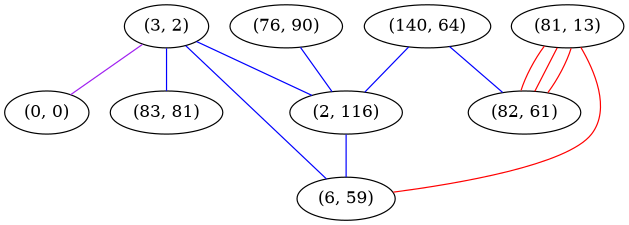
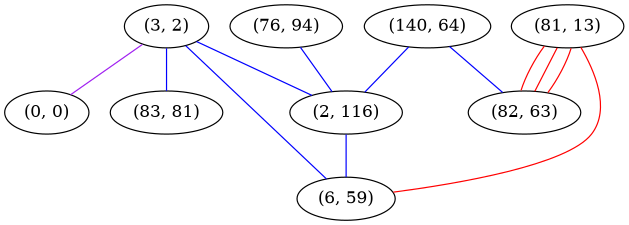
(286, 26) -> (286, 26)
(525, 113) -> (525, 113)
